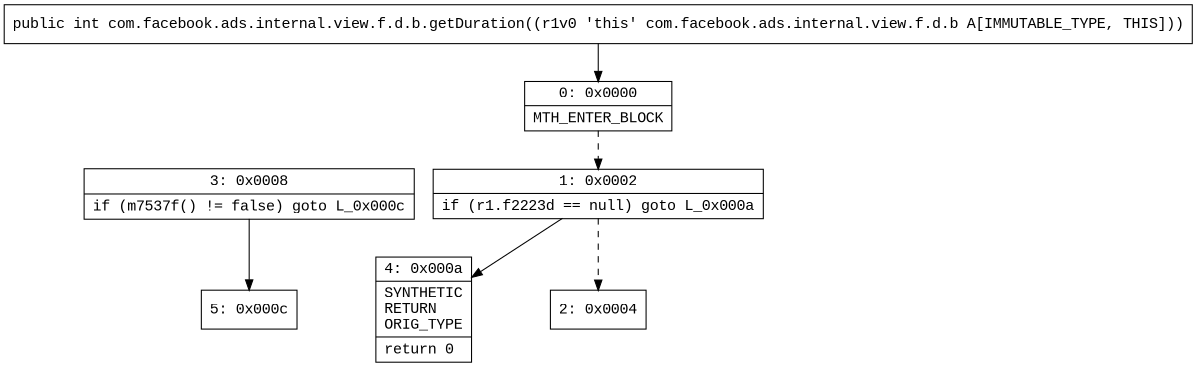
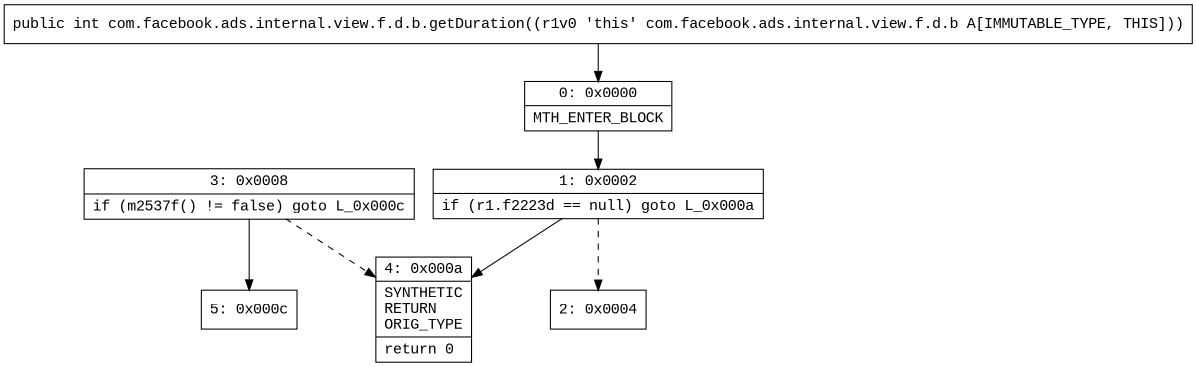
(598, 145) -> (598, 145)
(249, 206) -> (249, 206)
none -> (326, 245)
